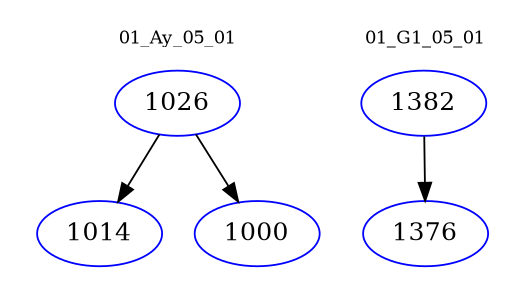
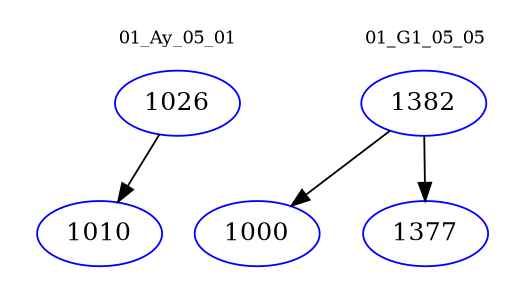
(426, 39) -> (426, 39)
(212, 160) -> (359, 155)
(100, 234) -> (100, 234)
(426, 234) -> (426, 234)
